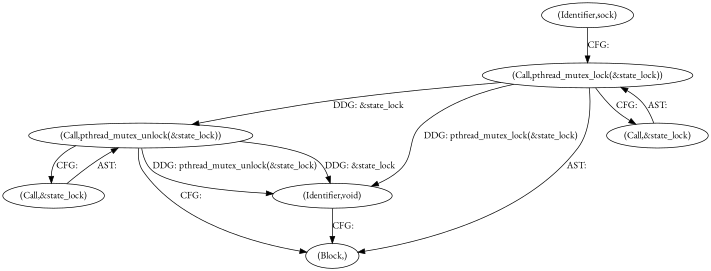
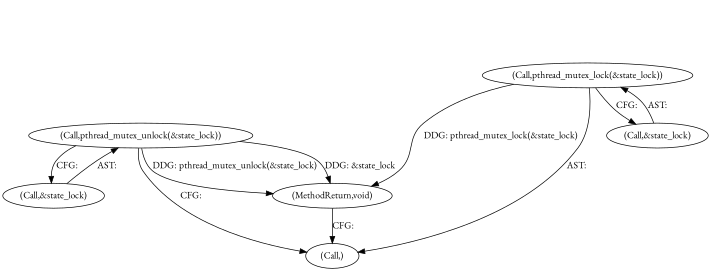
(588, 15) -> none
(349, 98) -> none
(332, 196) -> (332, 196)
(332, 256) -> (332, 256)
